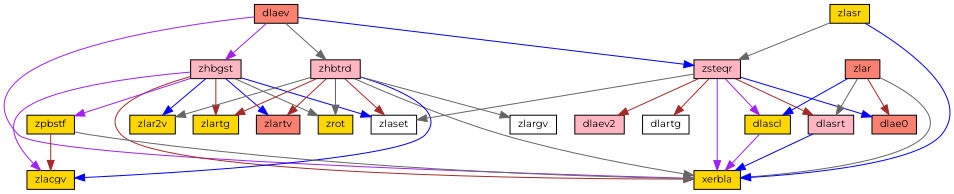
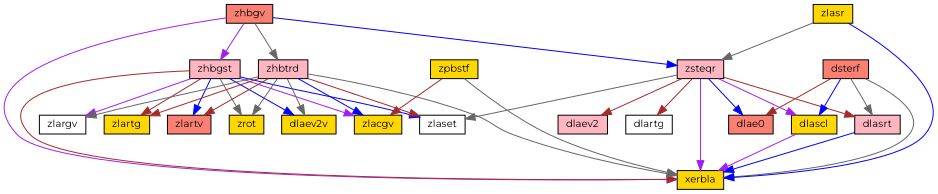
(276, 14) -> (250, 14)
(863, 69) -> (846, 69)
(119, 102) -> (143, 95)
(153, 125) -> (309, 125)
